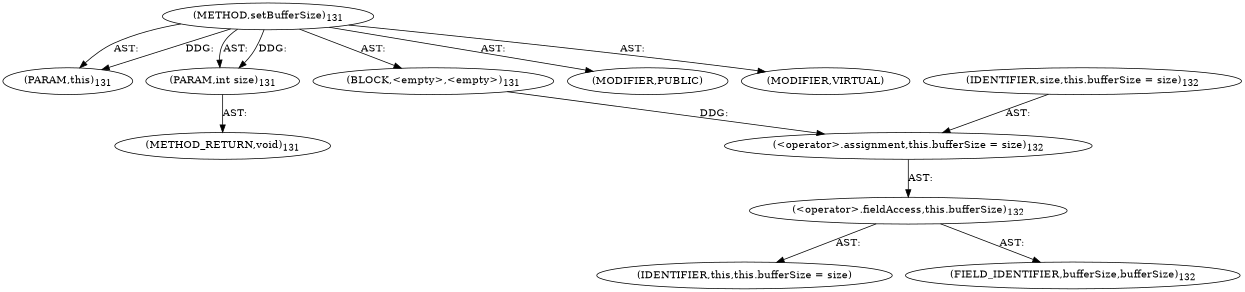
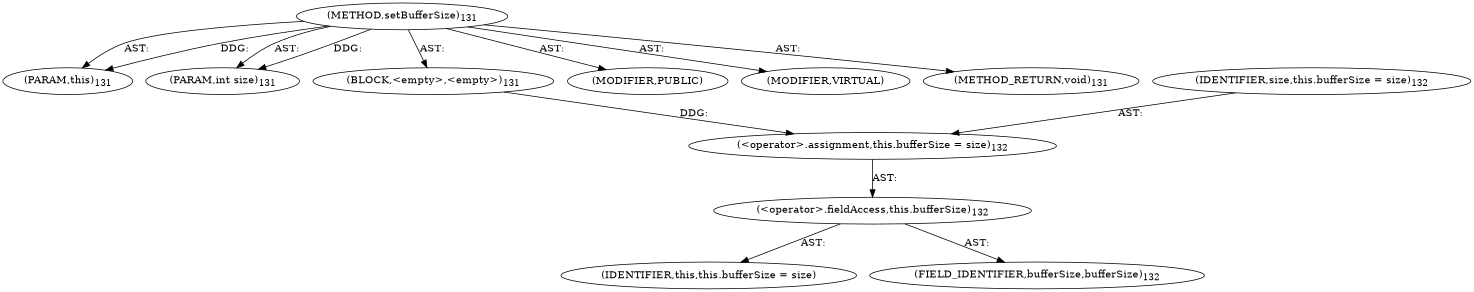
(223, 110) -> (715, 47)
